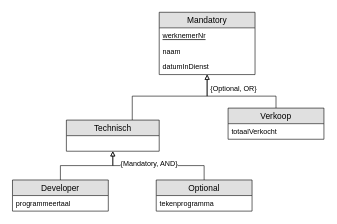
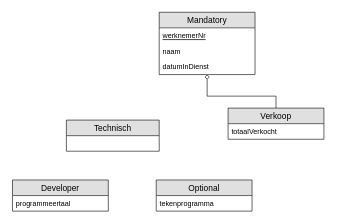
(156, 96) -> none
(209, 96) -> (209, 96)
(78, 166) -> none
(159, 166) -> none
